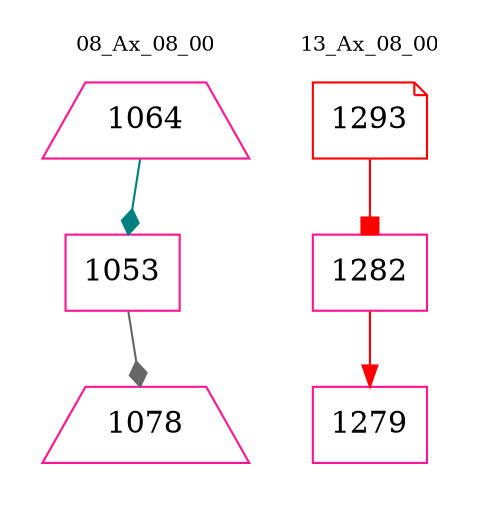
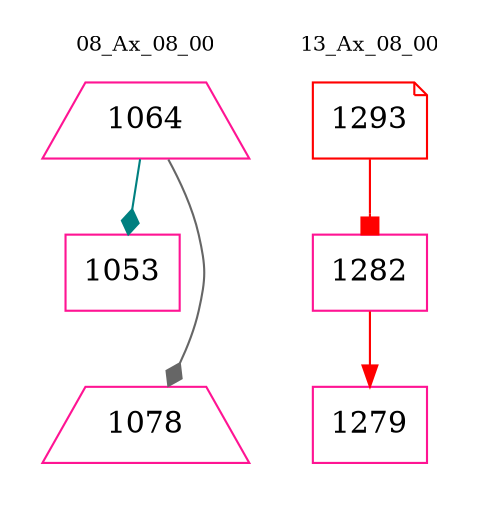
(132, 336) -> (203, 260)
